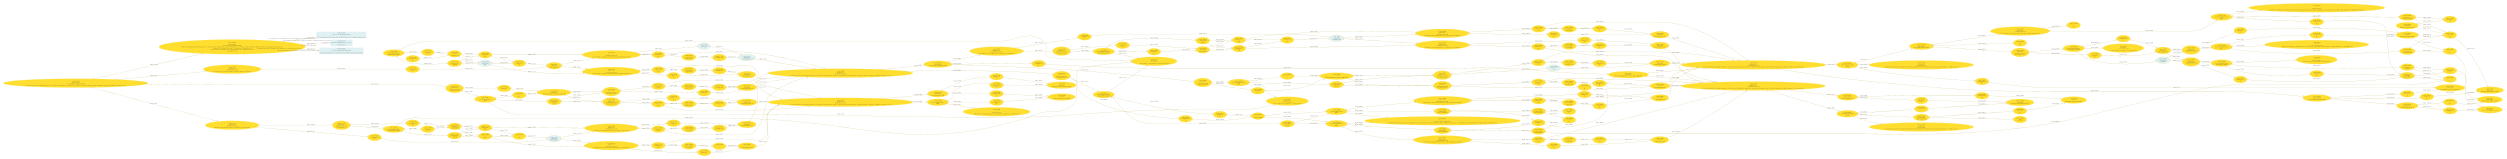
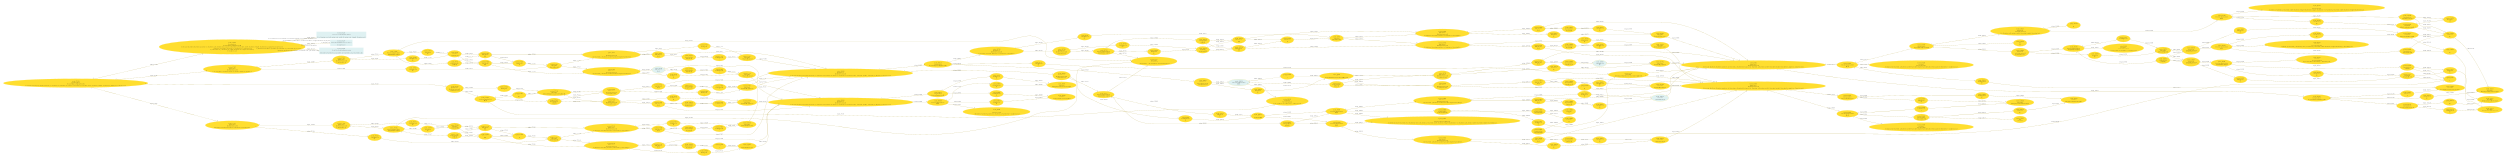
(2381, 24) -> (2360, 24)
(1336, 38) -> (1336, 38)
(704, 46) -> (704, 46)
(747, 58) -> (747, 58)
none -> (341, 60)
(2163, 60) -> (2163, 60)
(485, 63) -> (485, 63)
(1600, 63) -> (1600, 63)
(1554, 68) -> (1554, 68)
(658, 70) -> (658, 70)
(1239, 83) -> (1239, 83)
(1660, 98) -> (1660, 98)
(1442, 130) -> none
(554, 139) -> (554, 139)
